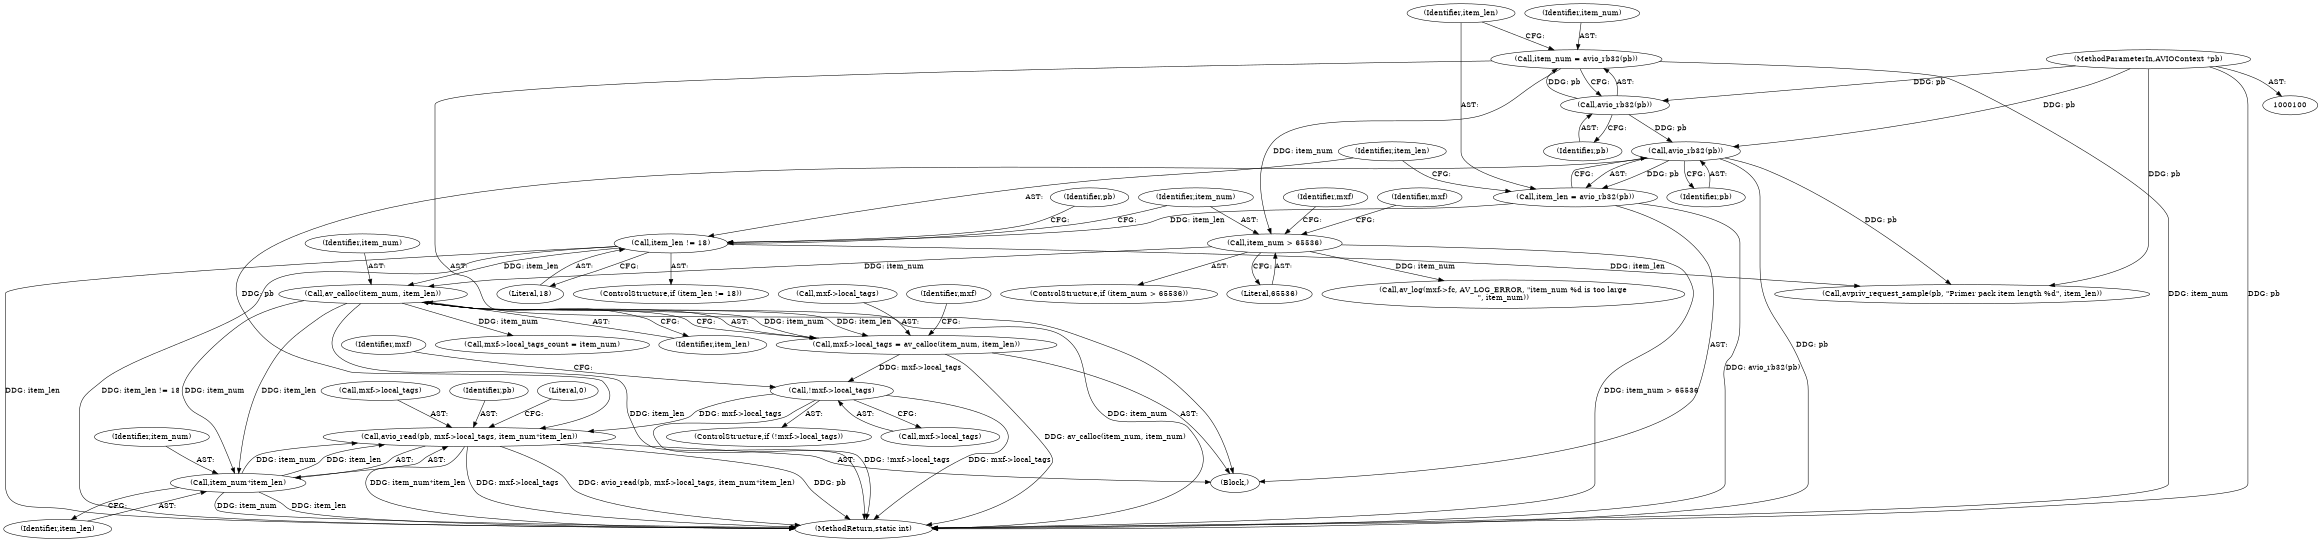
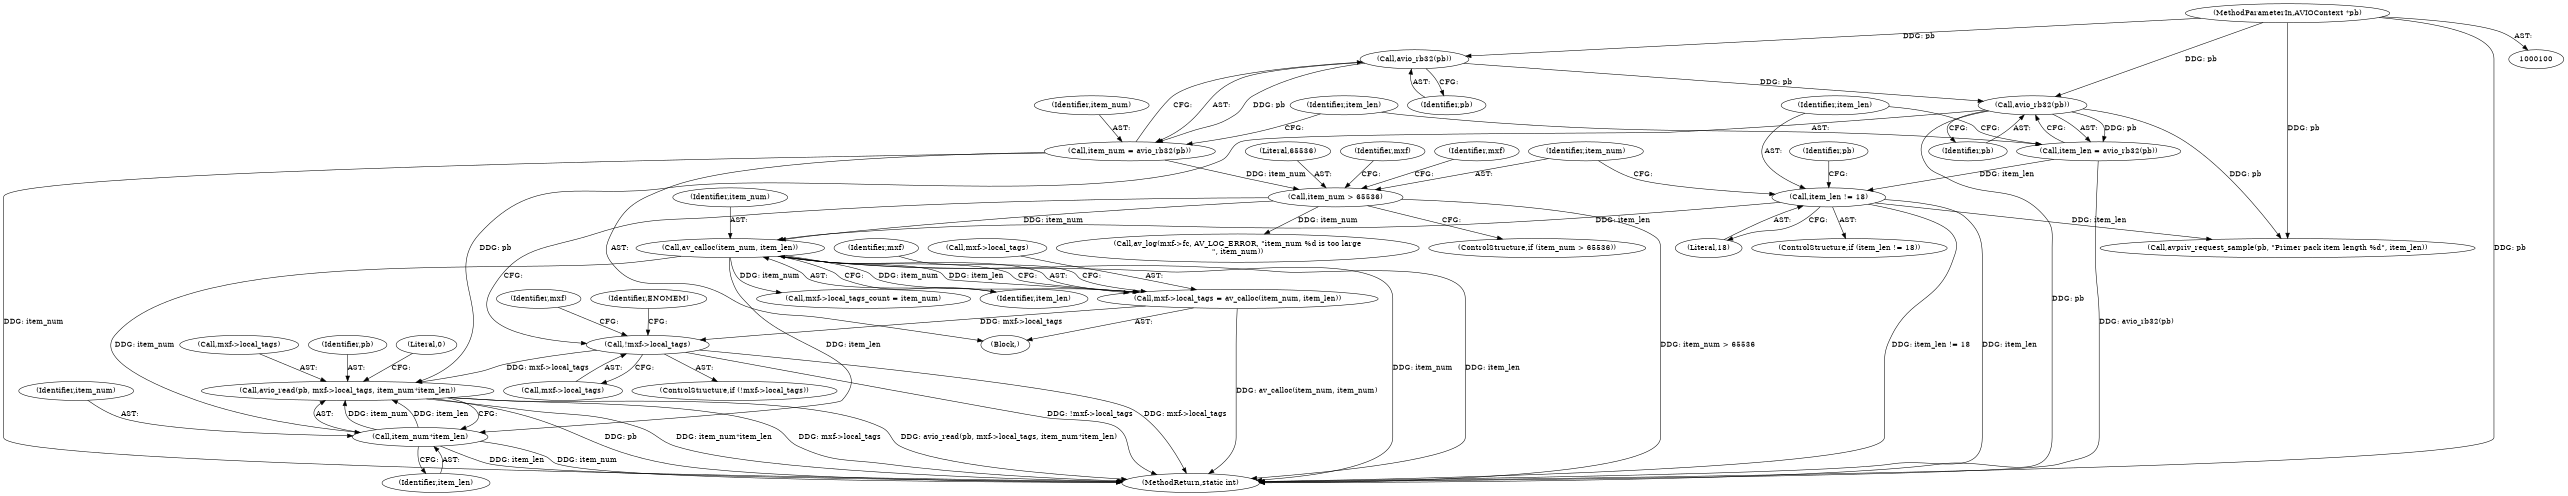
(1221, 266) -> (1453, 220)
(1252, 266) -> (807, 211)
none -> (649, 299)
(1608, 440) -> none
(406, 460) -> (489, 414)
(893, 470) -> none
